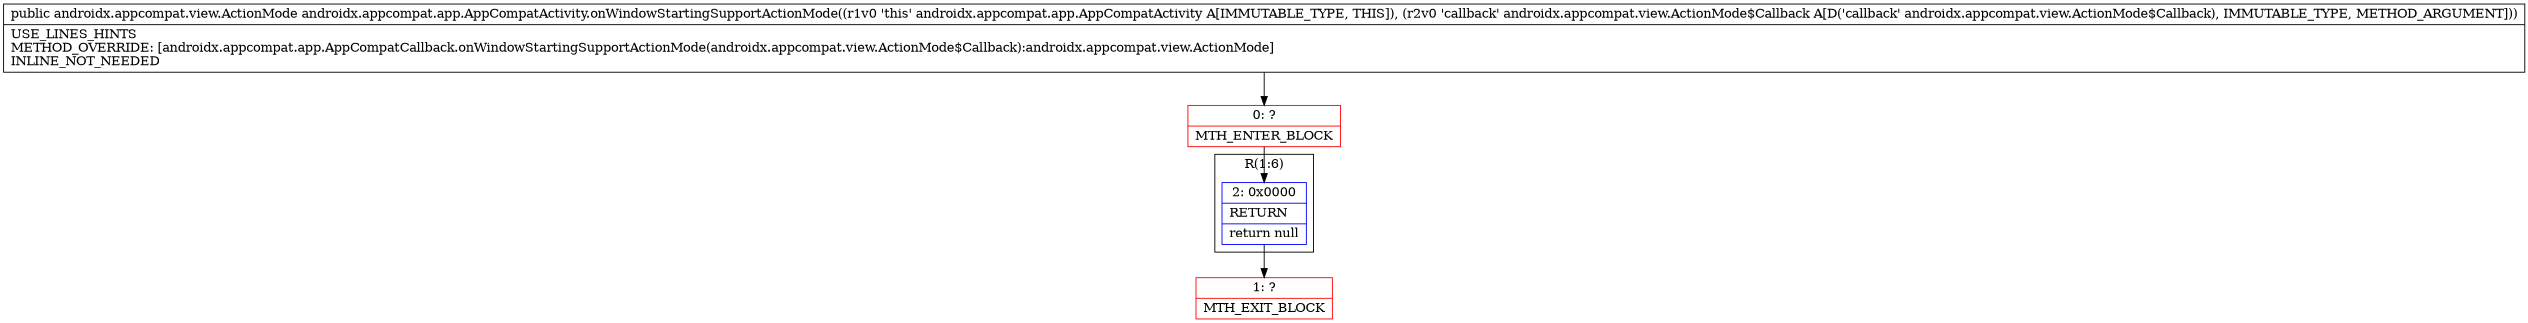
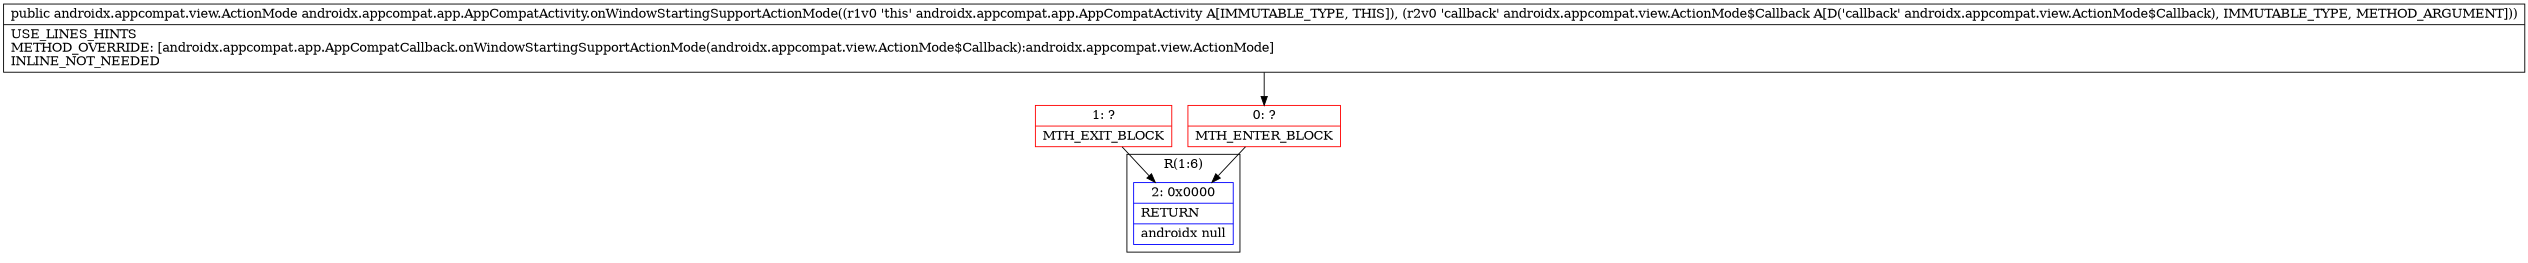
(1264, 234) -> (1183, 234)
(1264, 258) -> (1136, 161)
